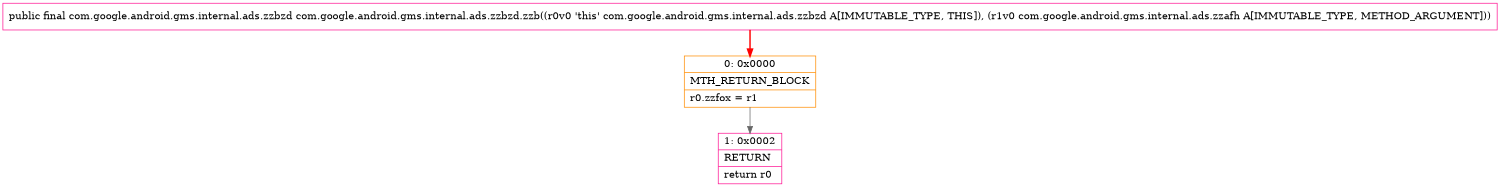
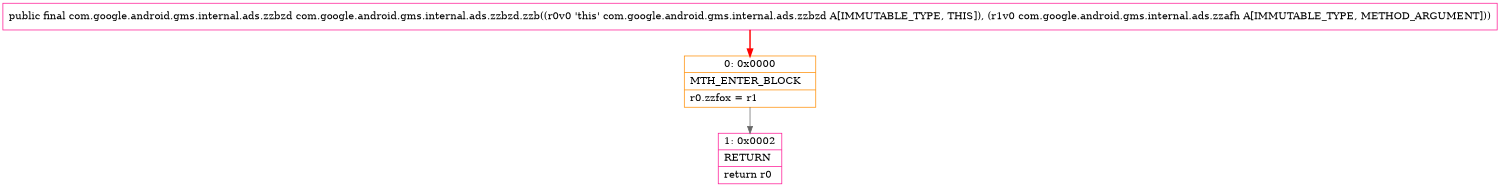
(750, 81) -> (746, 81)
